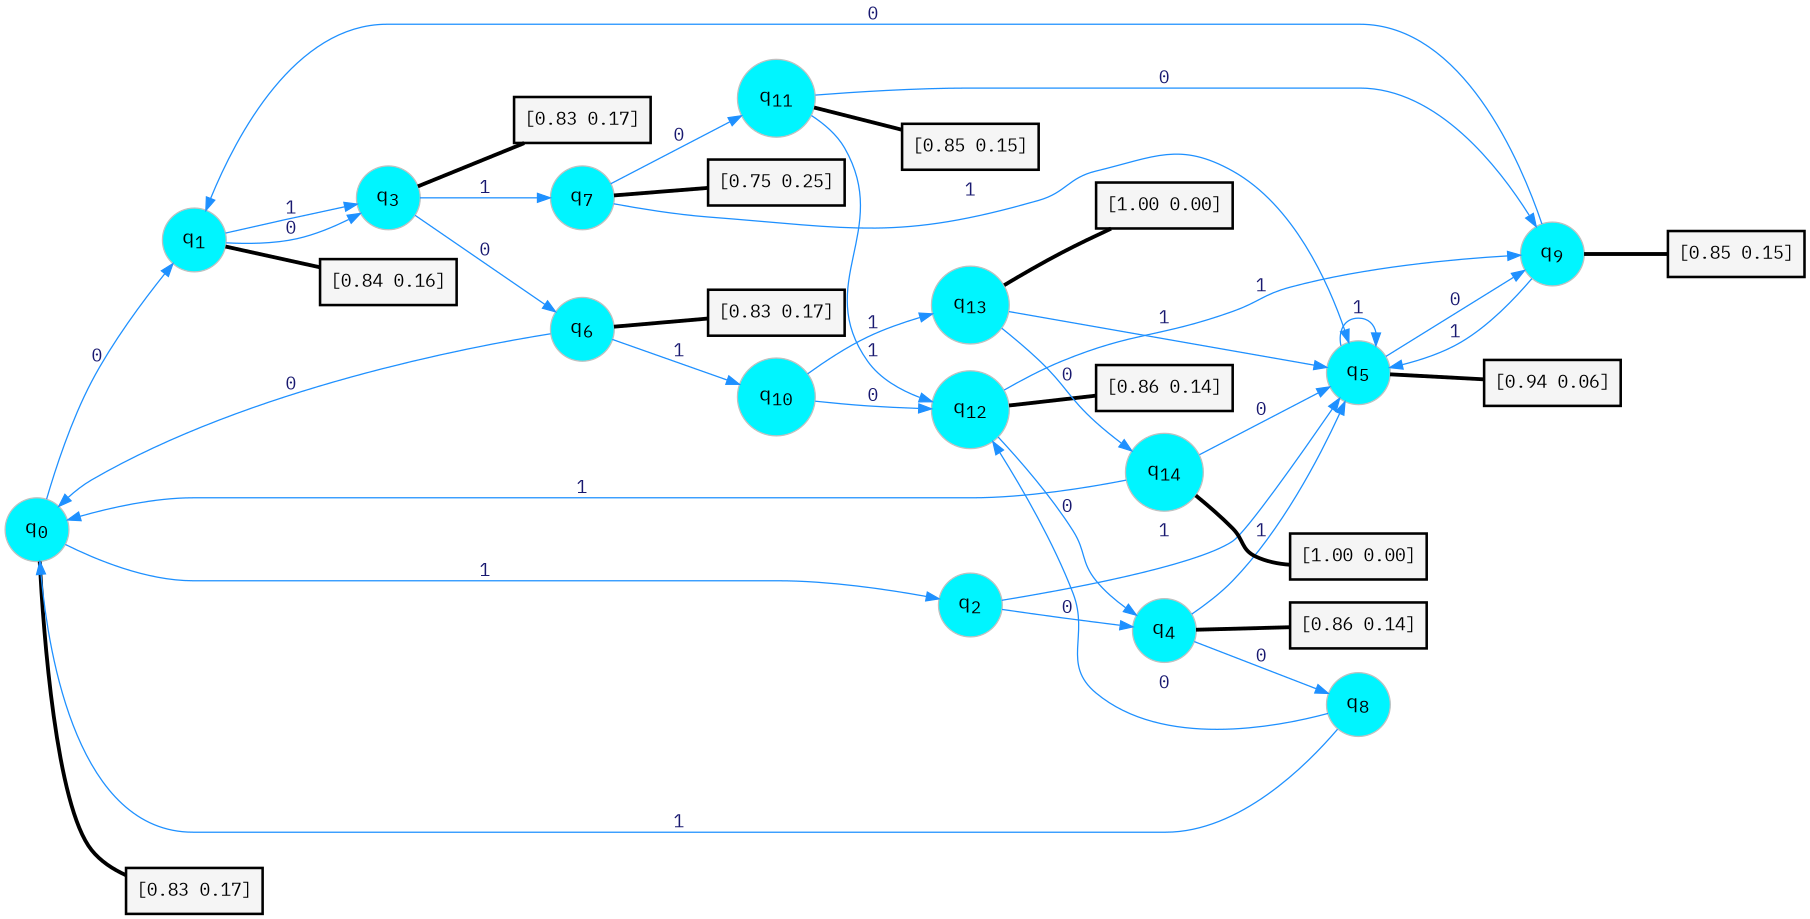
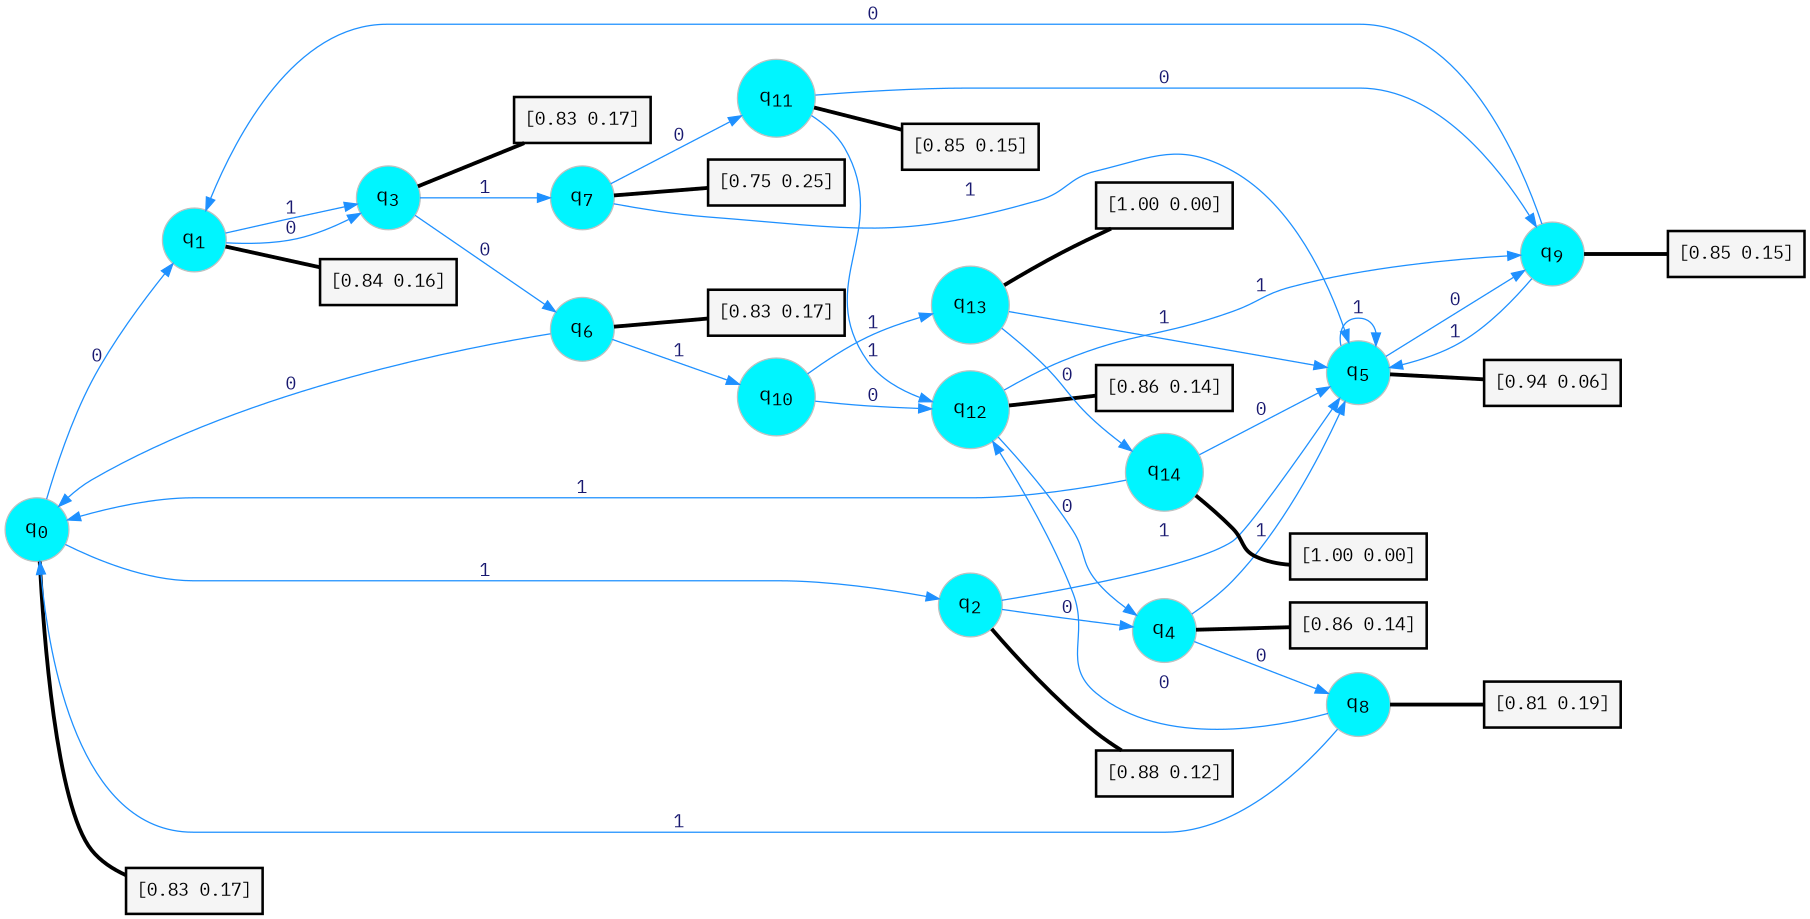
none -> (1552, 705)
none -> (1164, 773)
